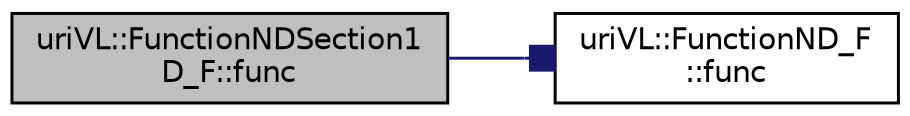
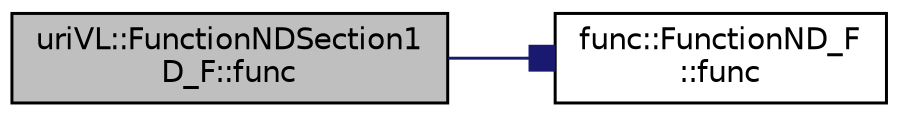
(727, 58) -> (721, 58)
